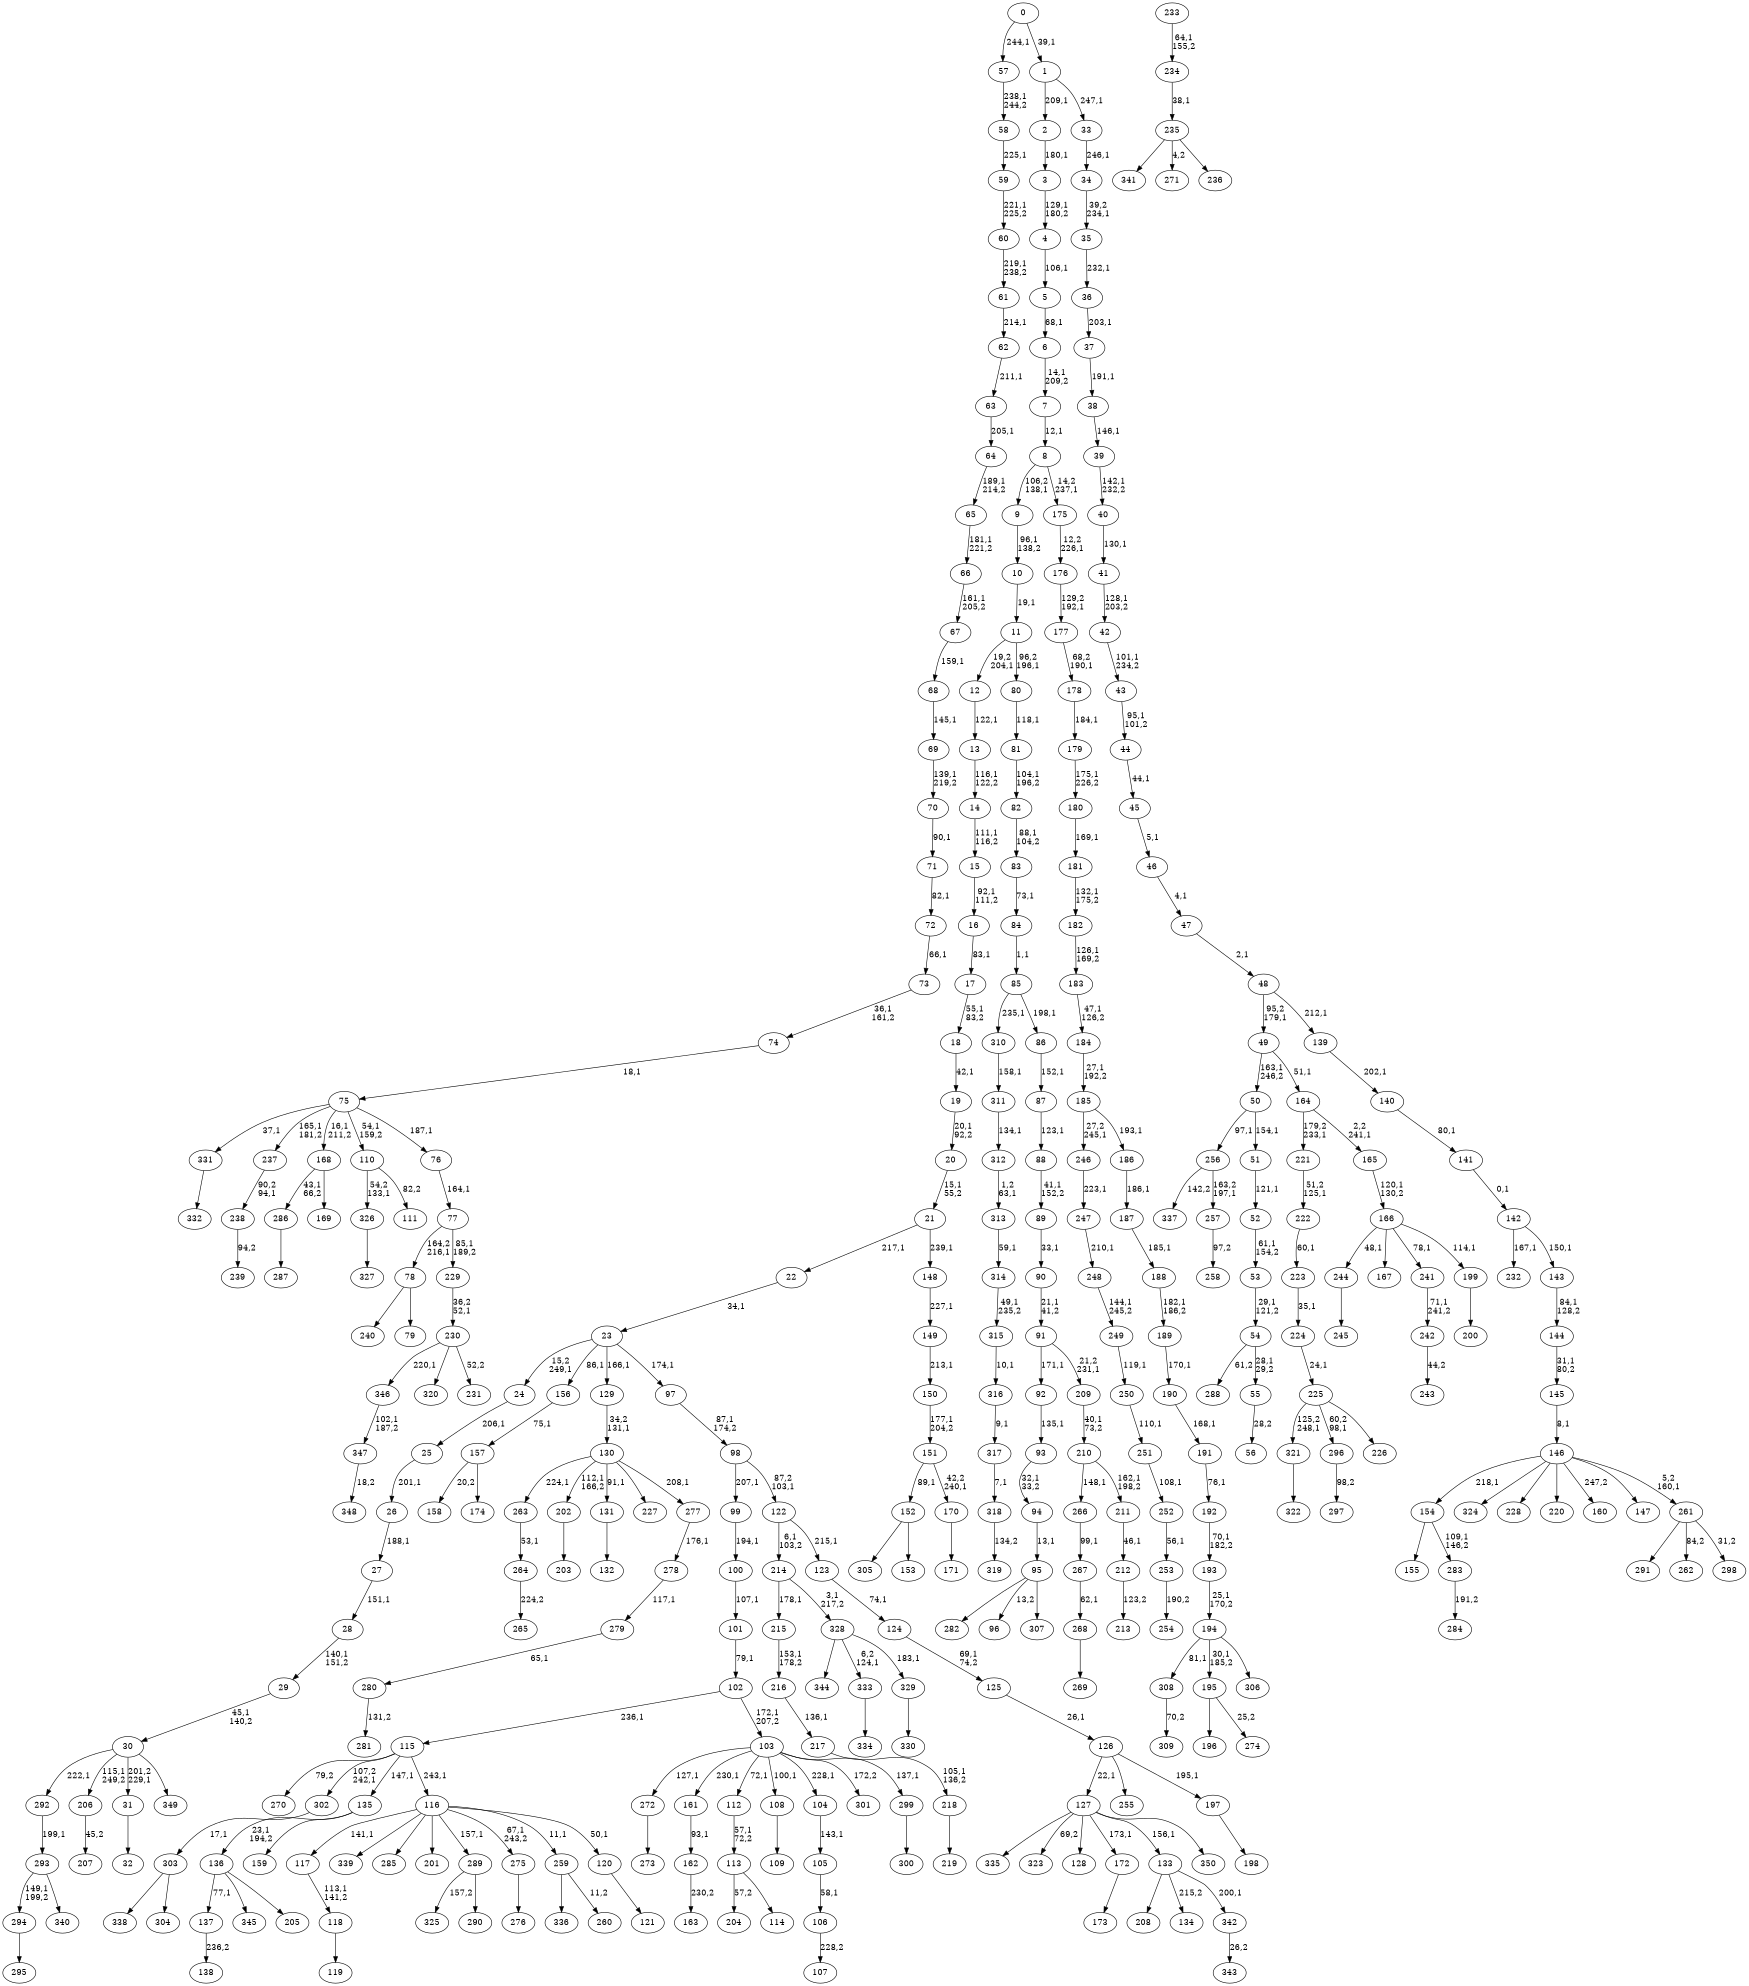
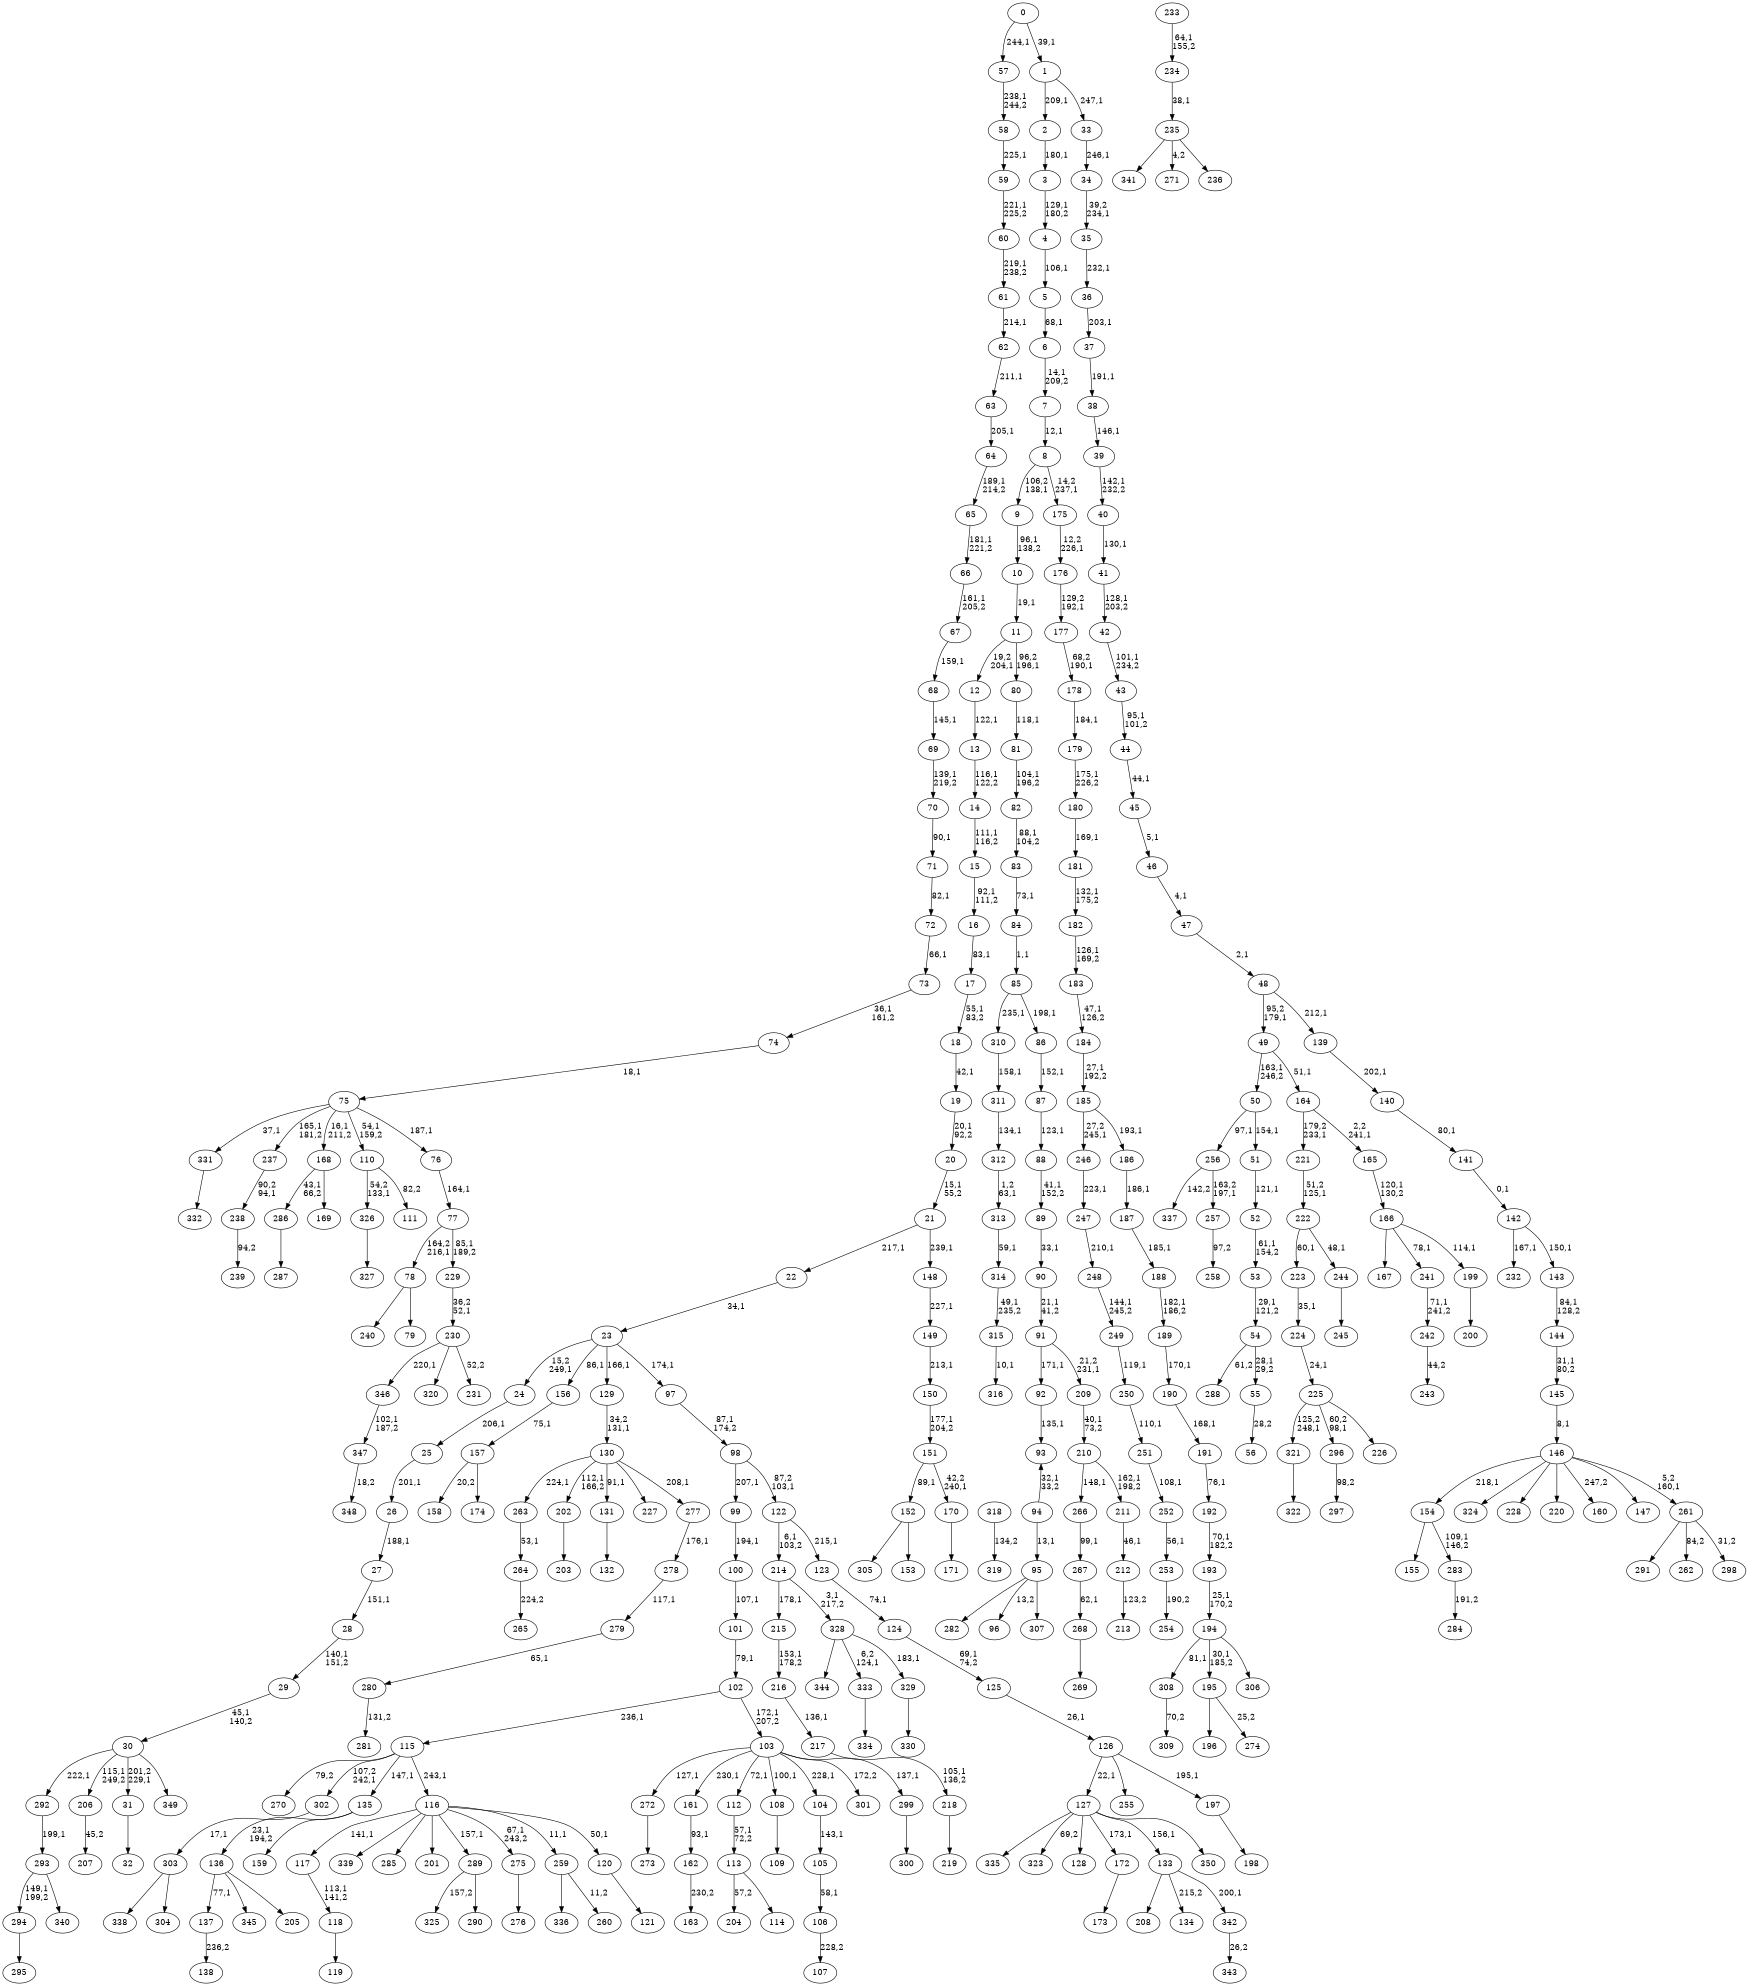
(1361, 1244) -> (1321, 1246)
(995, 1454) -> none
(1020, 1479) -> (1040, 1486)
